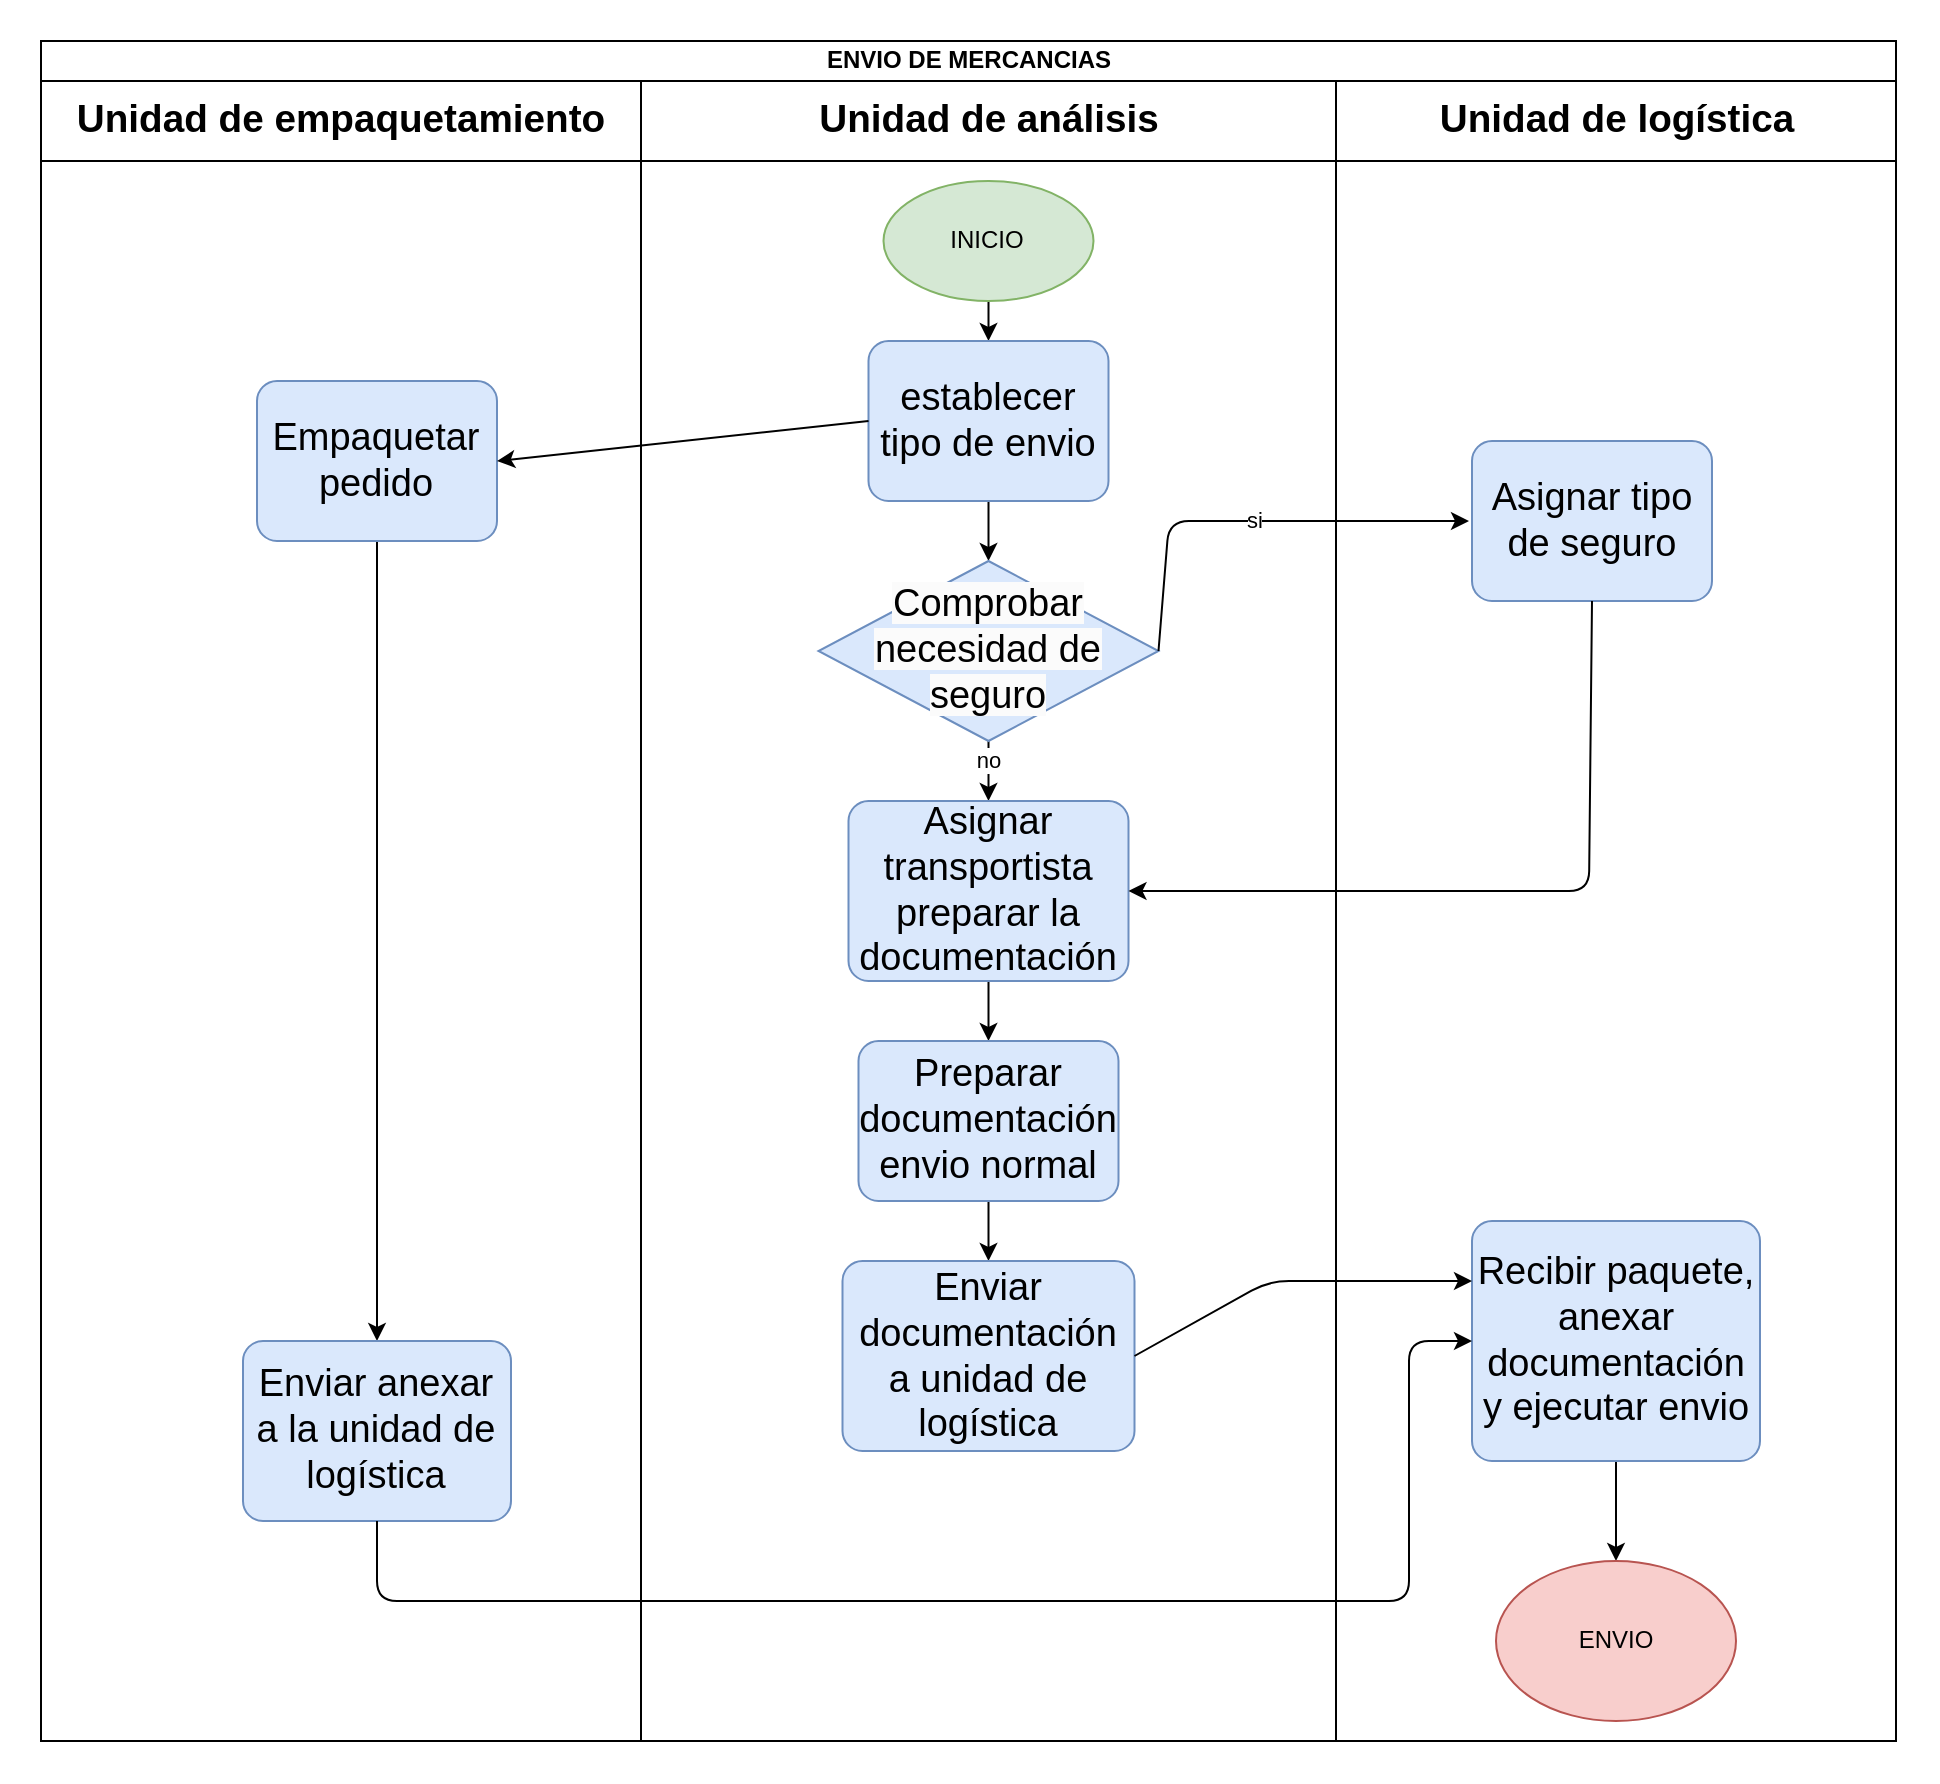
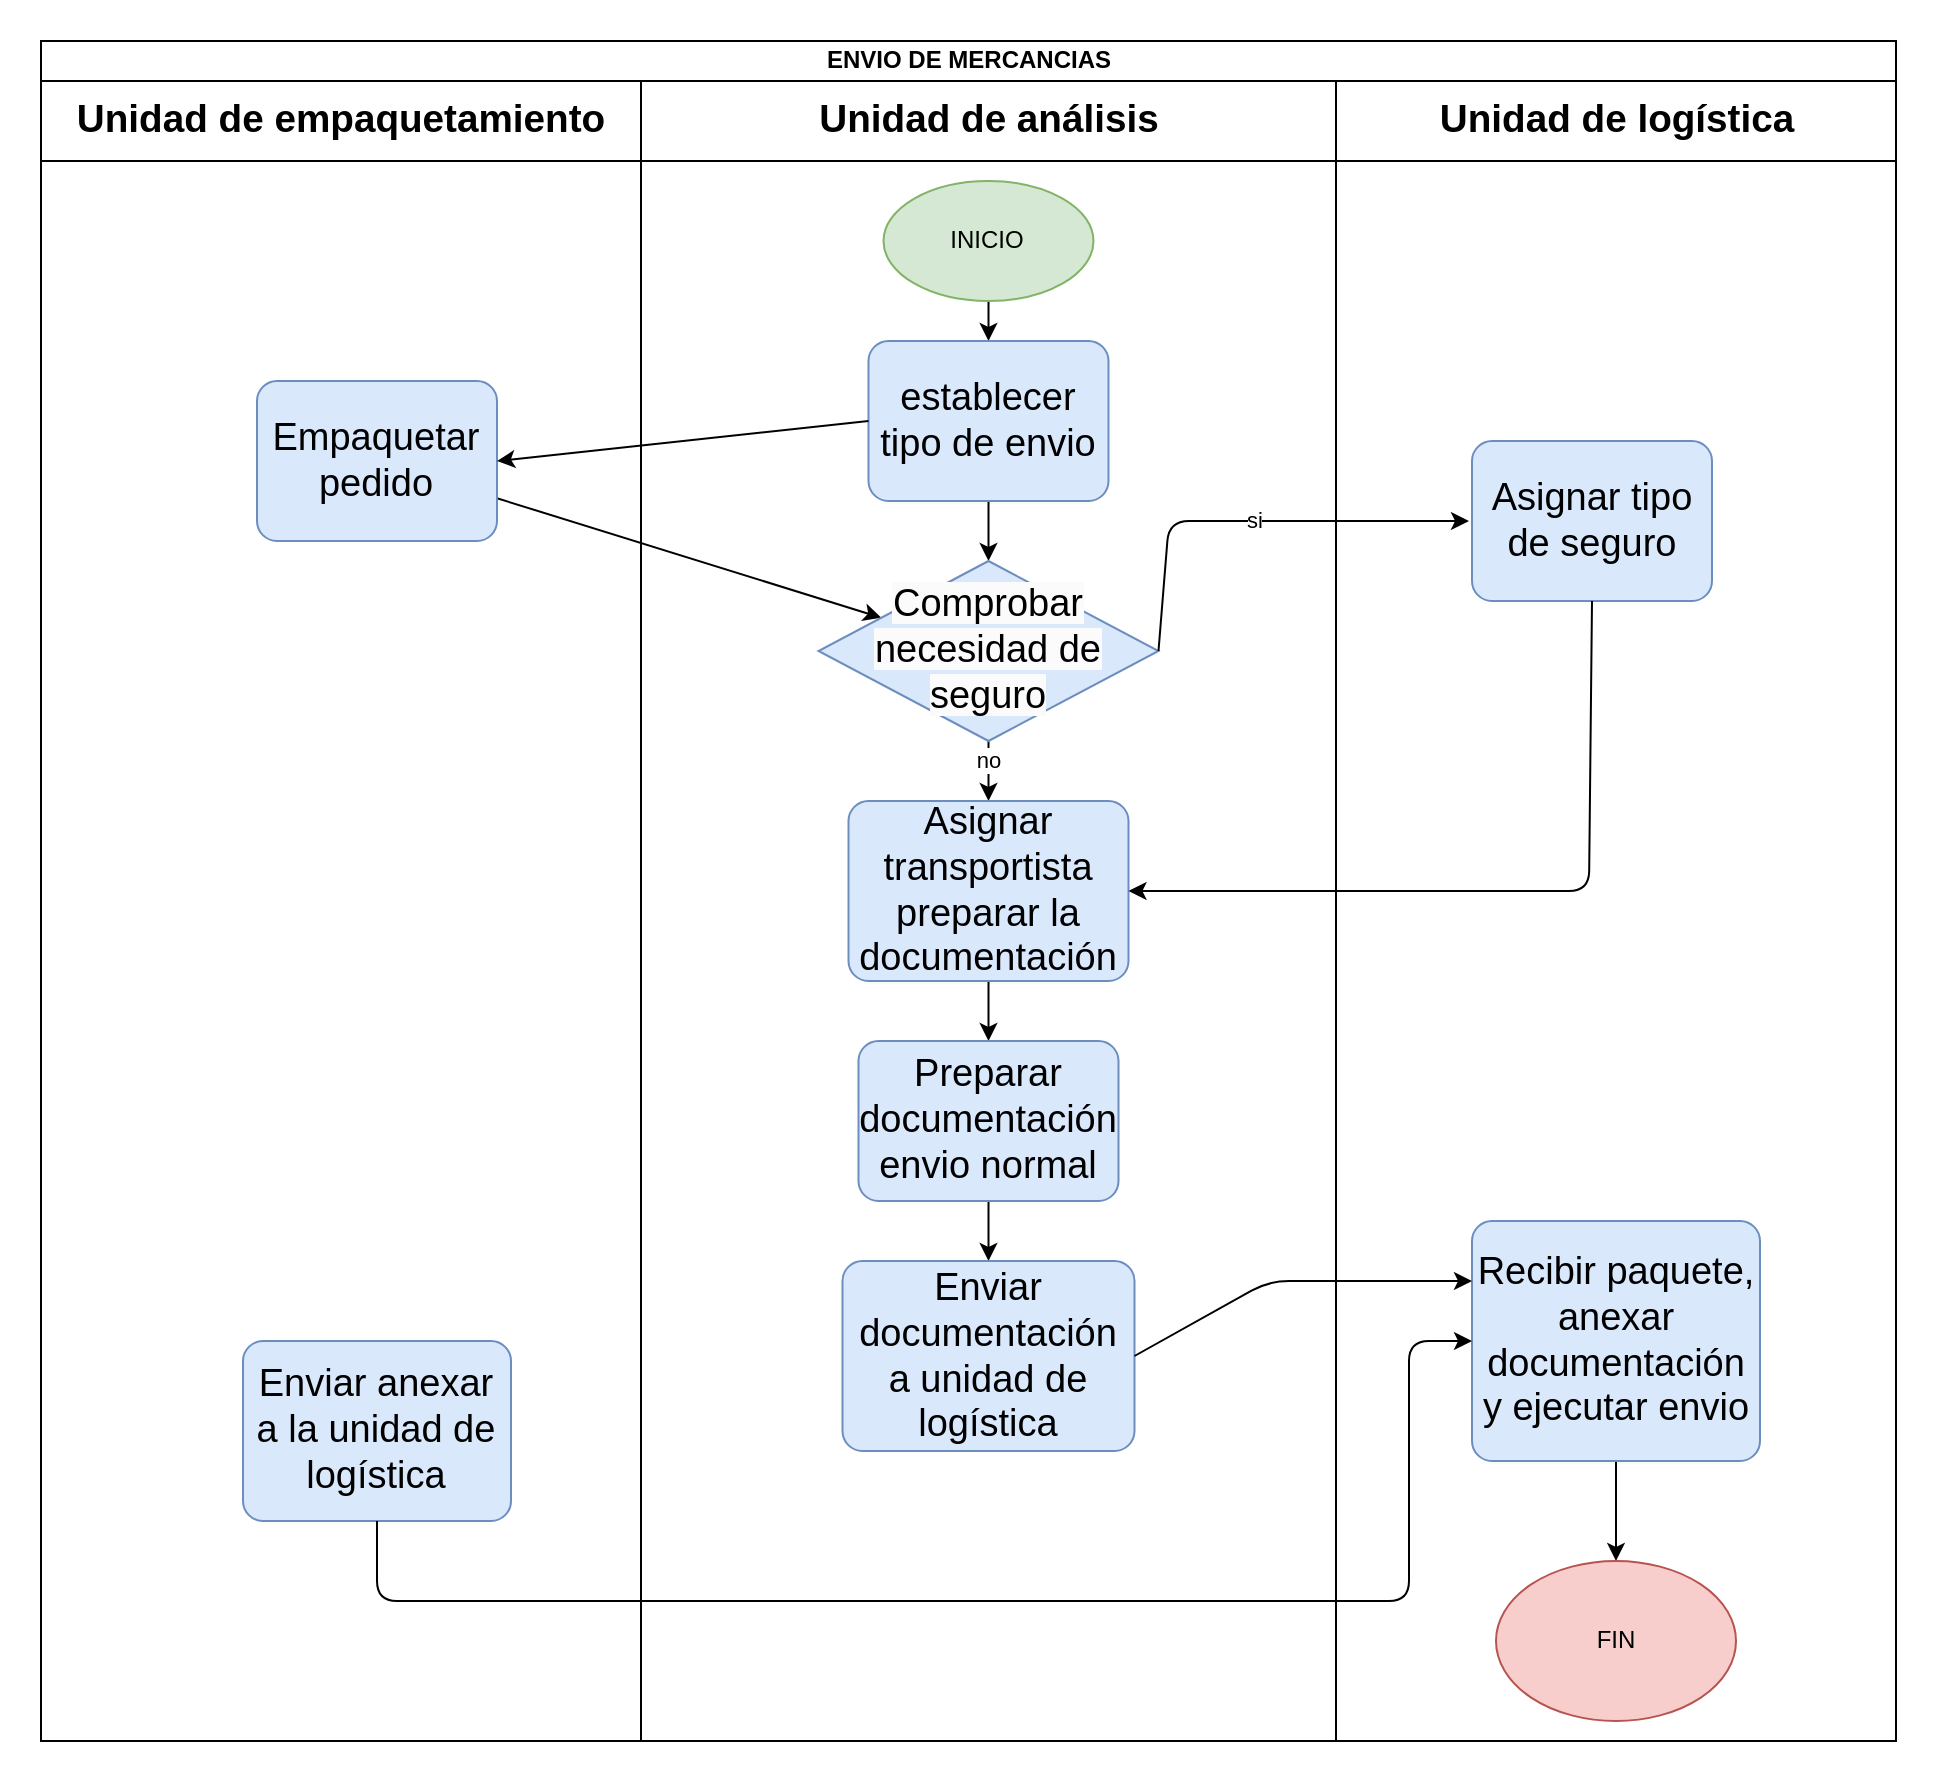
(377, 934) -> (757, 579)
(1617, 1641) -> (1617, 1641)
